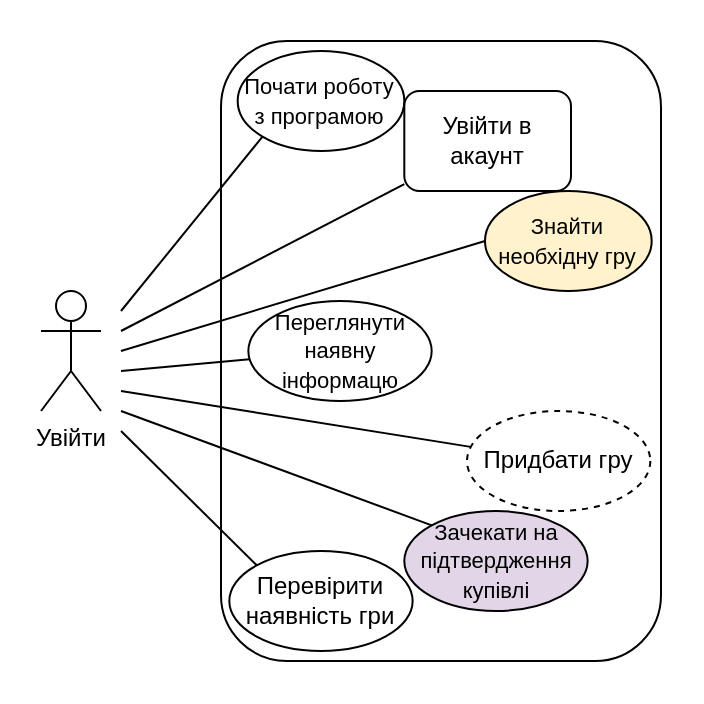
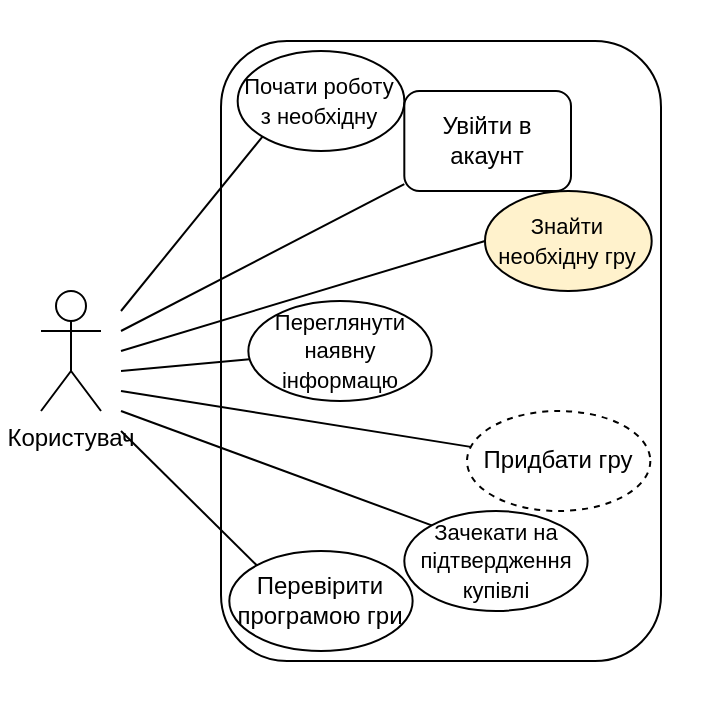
(320, 101) -> (320, 101)
(72, 439) -> (72, 439)
(496, 561) -> (496, 561)
(321, 601) -> (321, 601)
